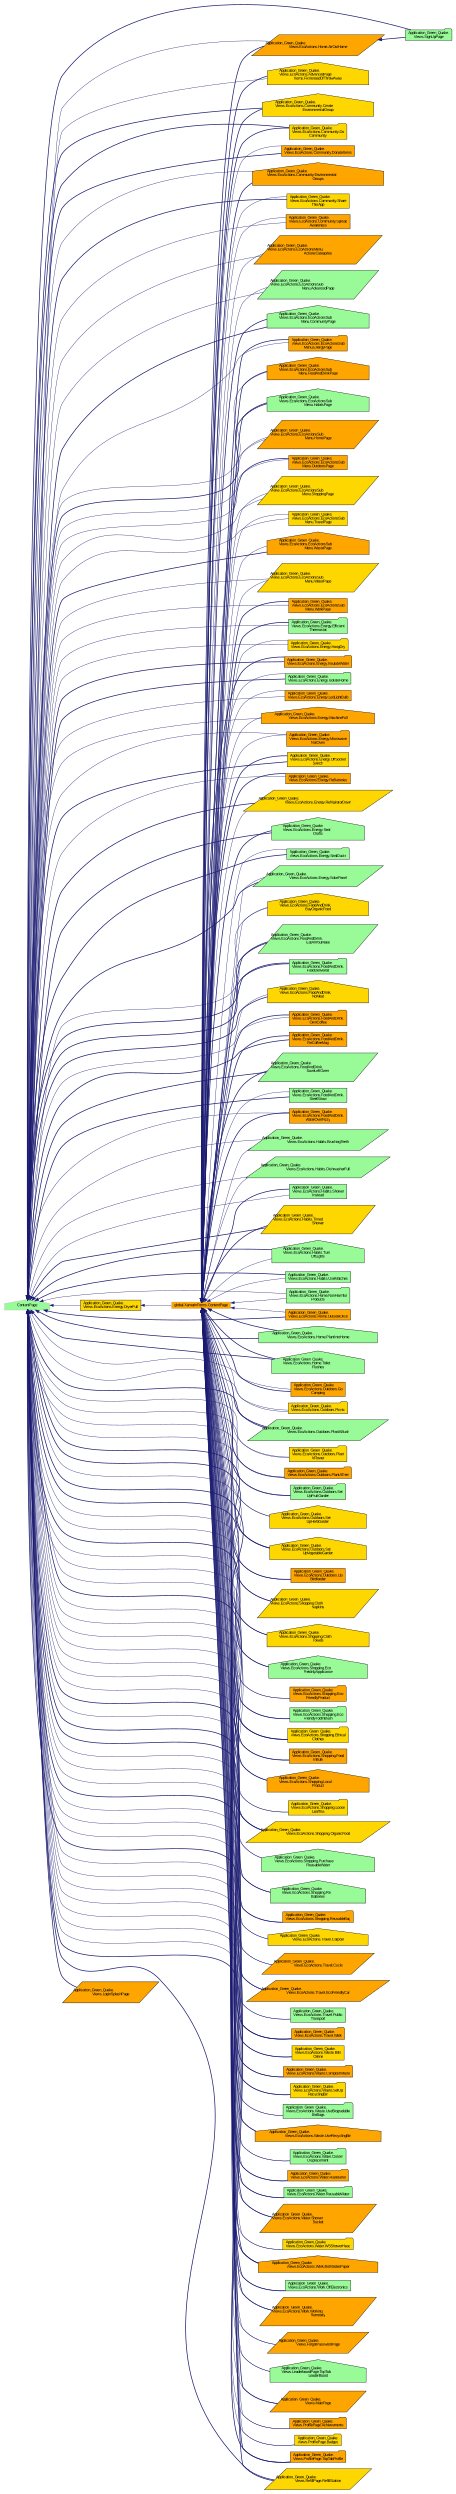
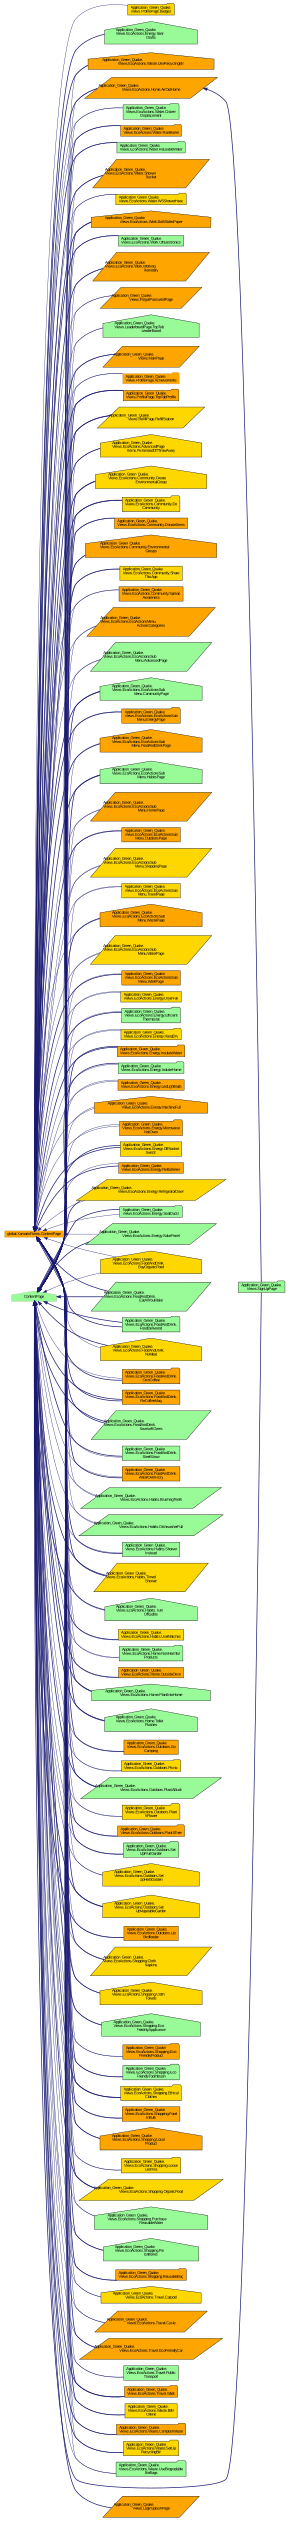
(48, 994) -> none
(318, 1277) -> (151, 1635)
(158, 1305) -> (47, 1090)
(105, 1943) -> none
(318, 2424) -> (151, 379)
